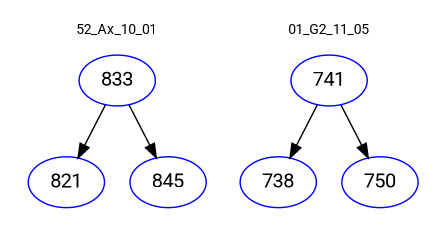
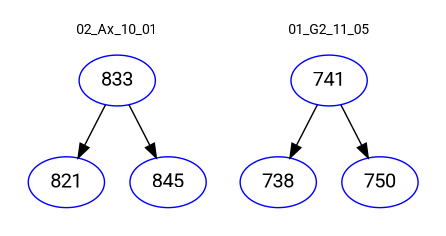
(117, 30) -> (117, 30)
